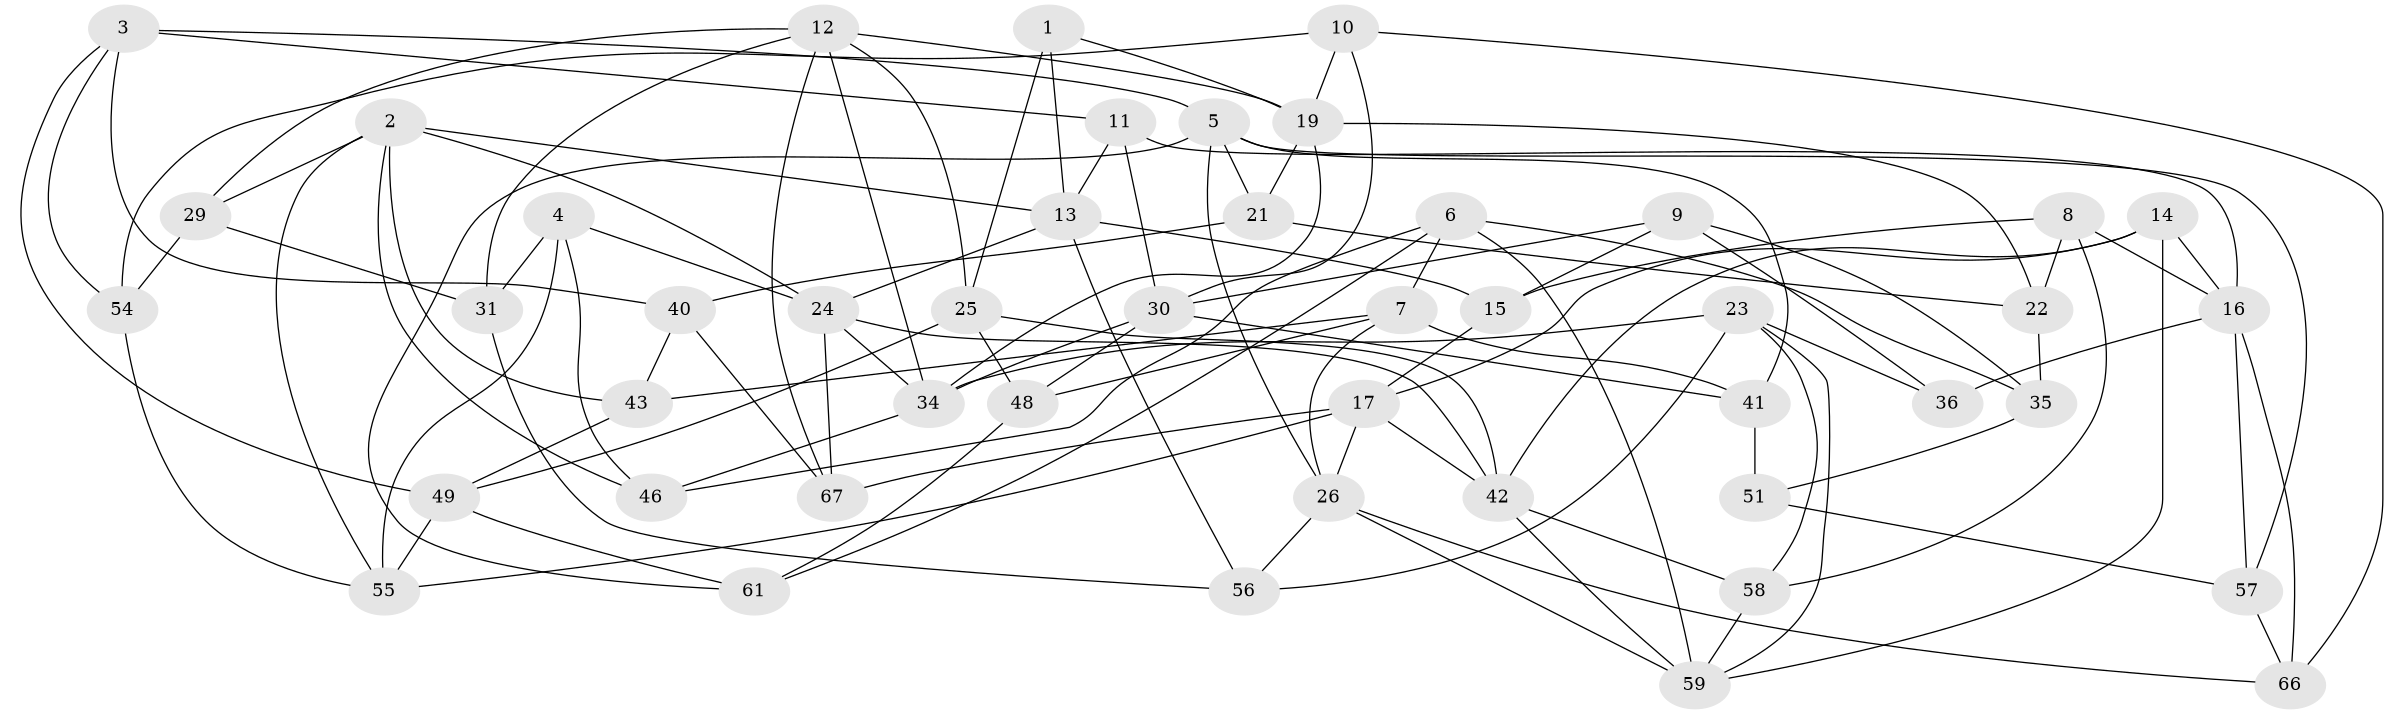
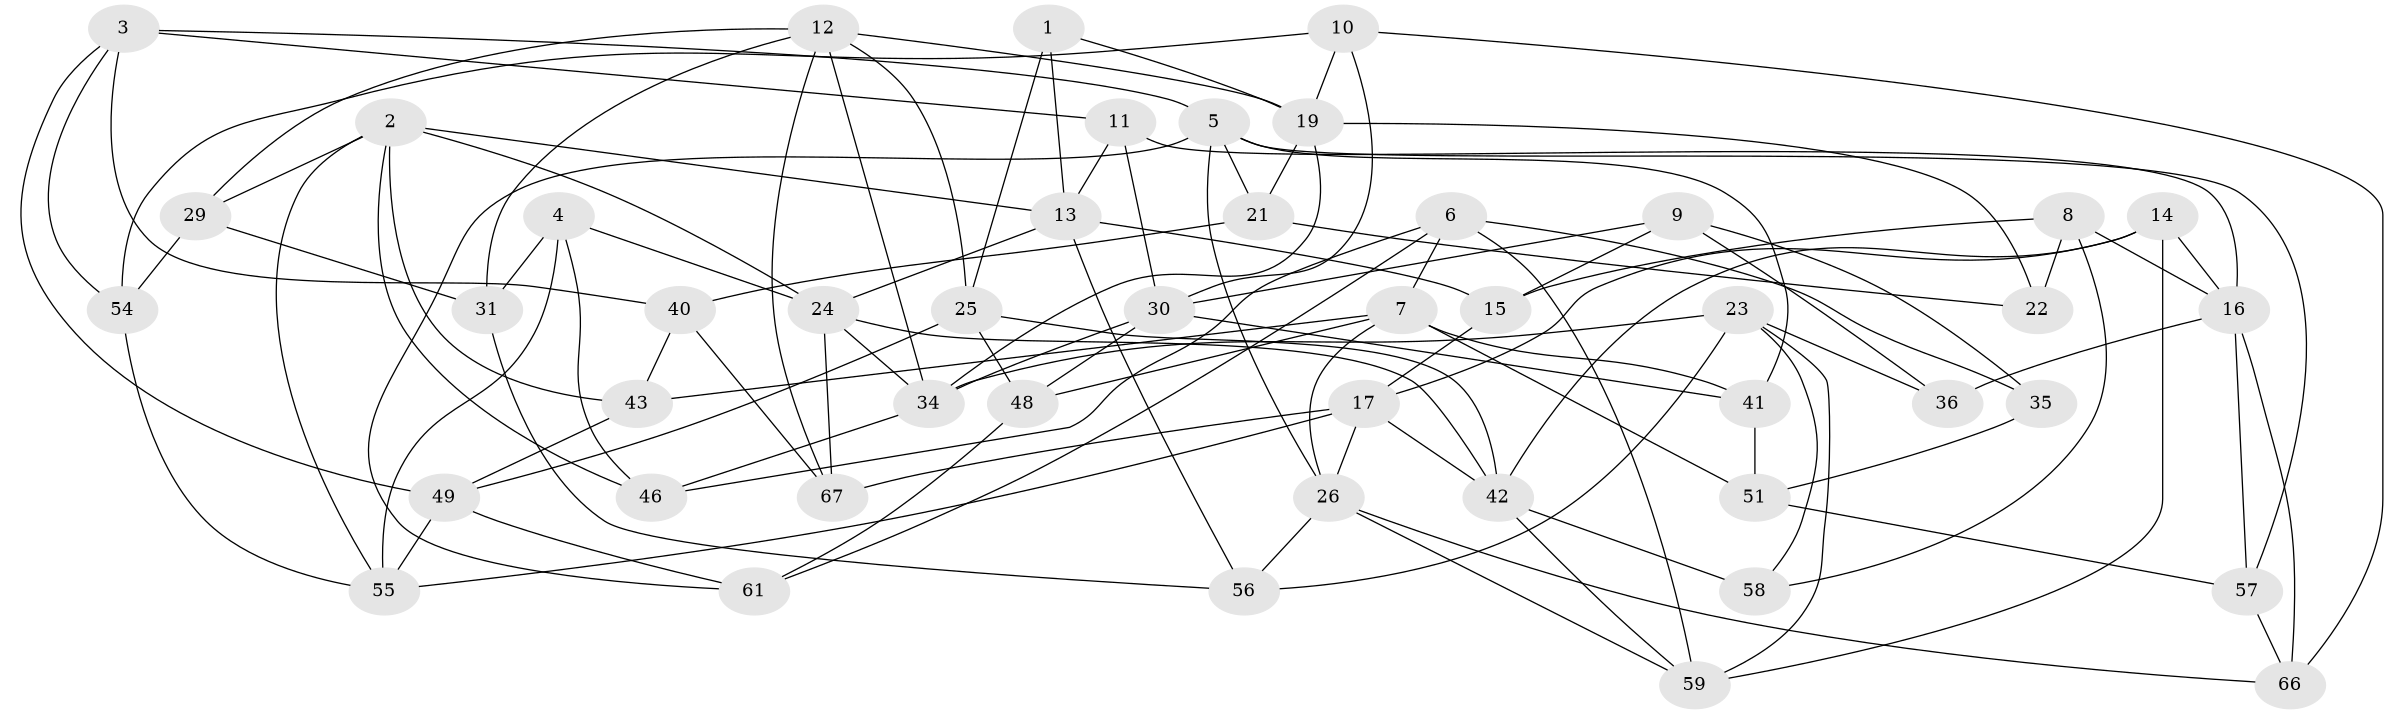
(2040, 356) -> none
none -> (1579, 404)
(1725, 638) -> none
